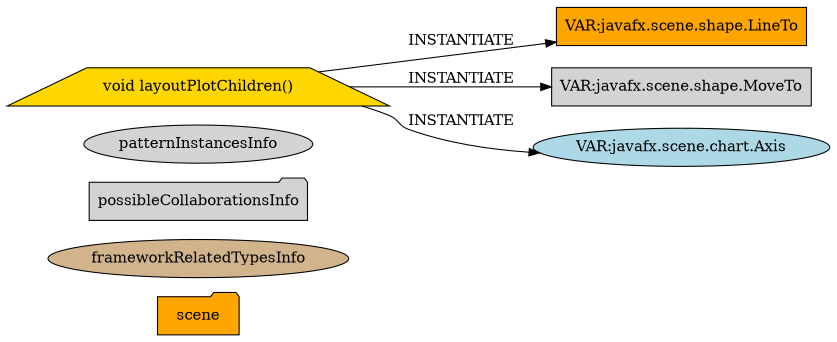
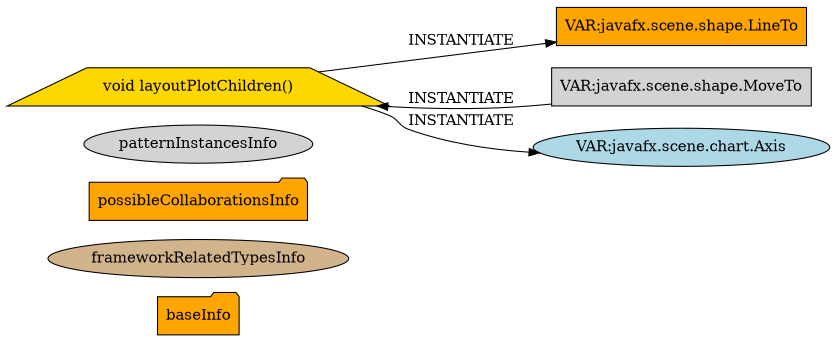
(445, 87) -> (470, 109)
(198, 201) -> (198, 201)
(198, 316) -> (198, 316)
